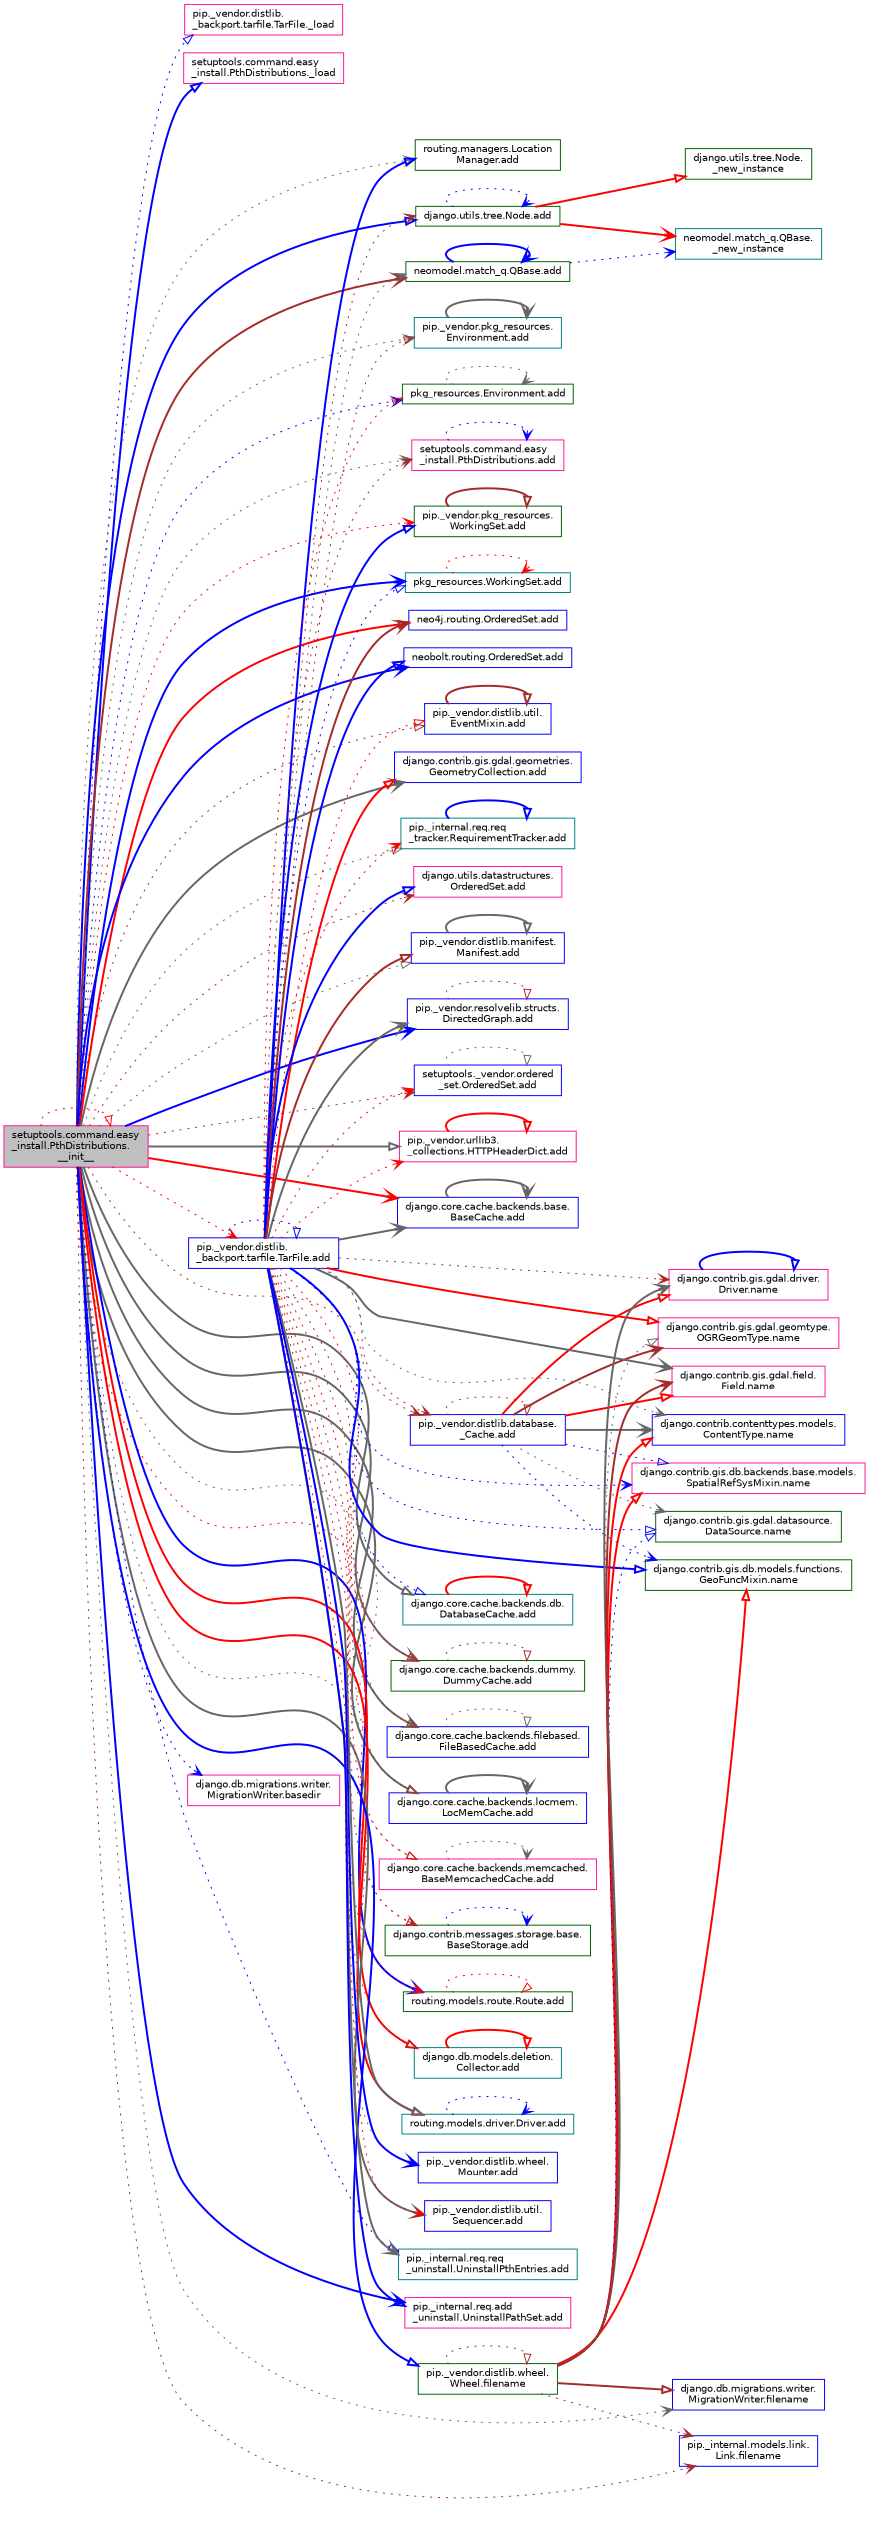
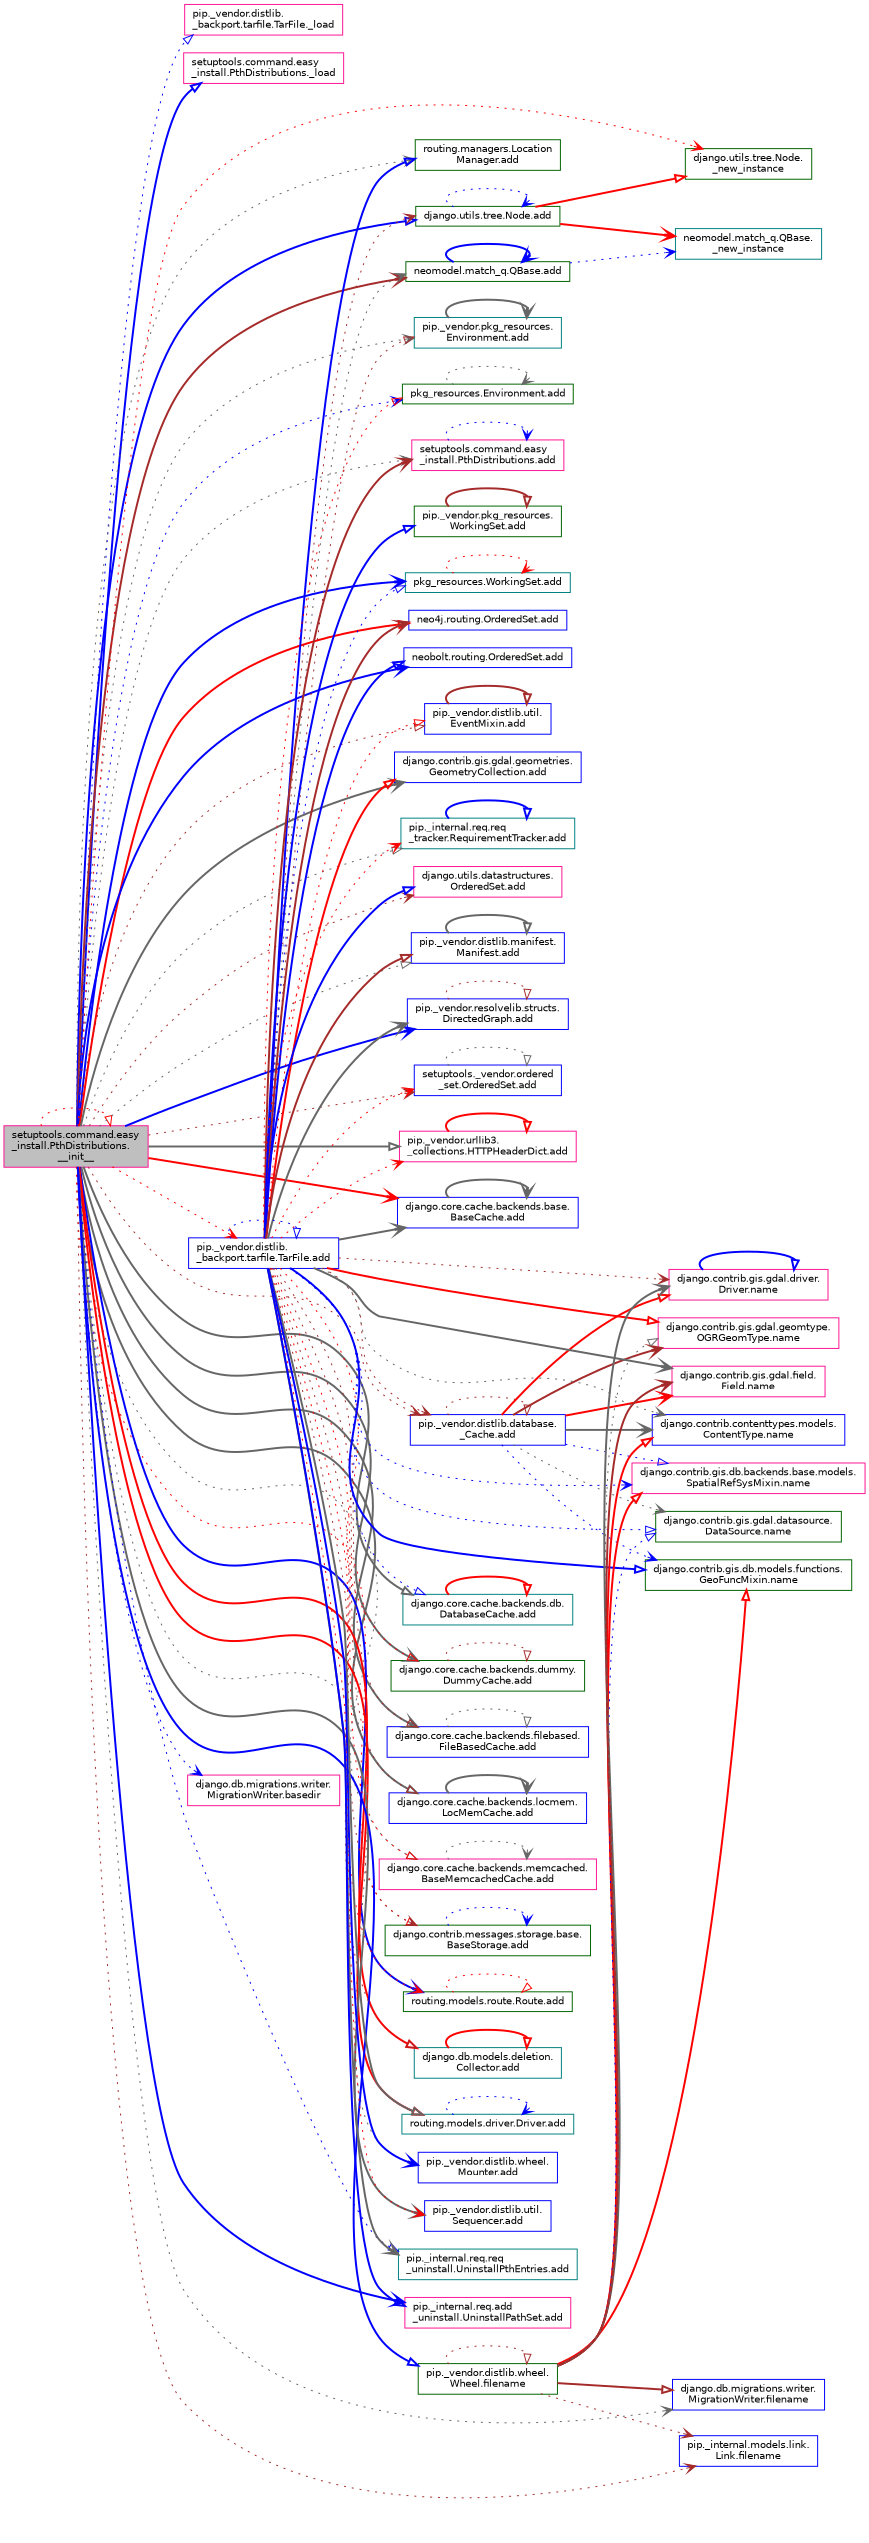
(132, 744) -> (135, 430)
(285, 837) -> (285, 837)
(604, 1408) -> (604, 1408)
